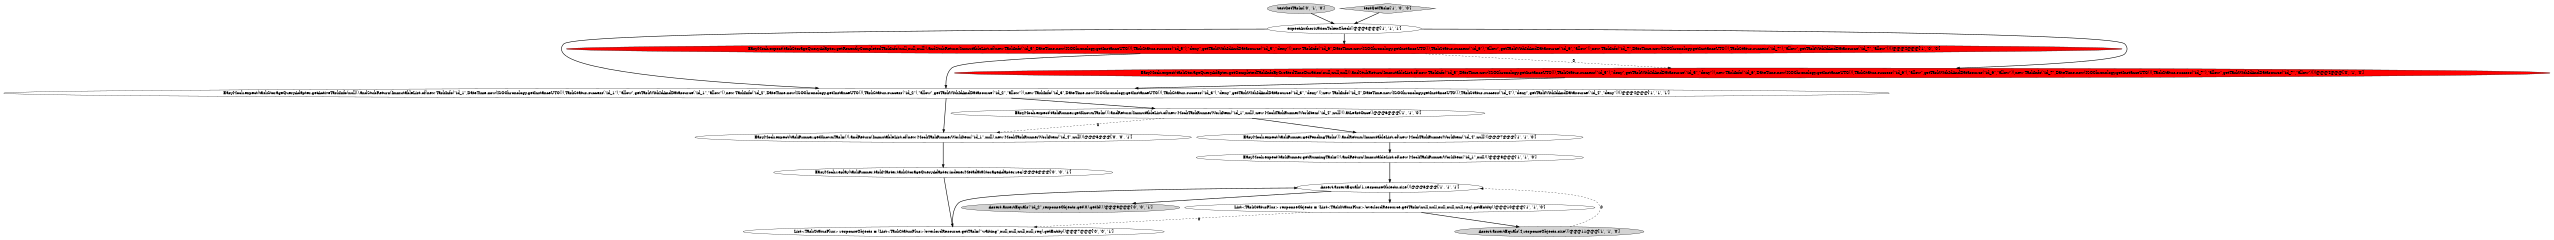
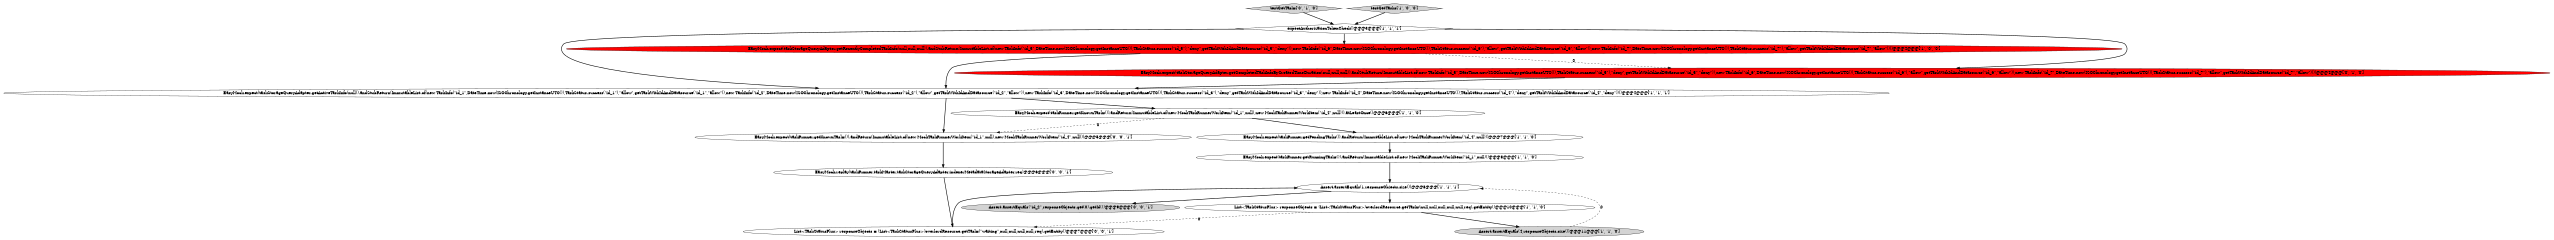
(1301, 9) -> (1294, 9)
(1344, 29) -> (1344, 29)
